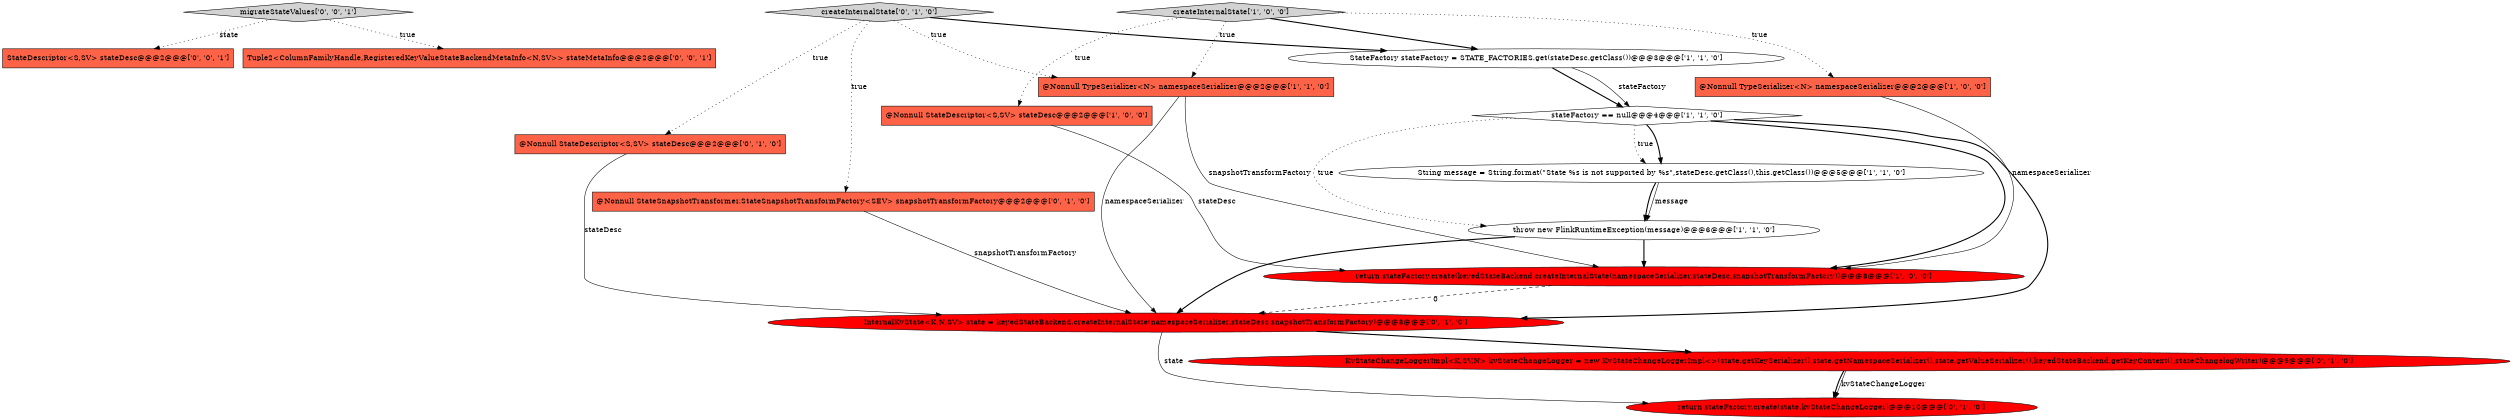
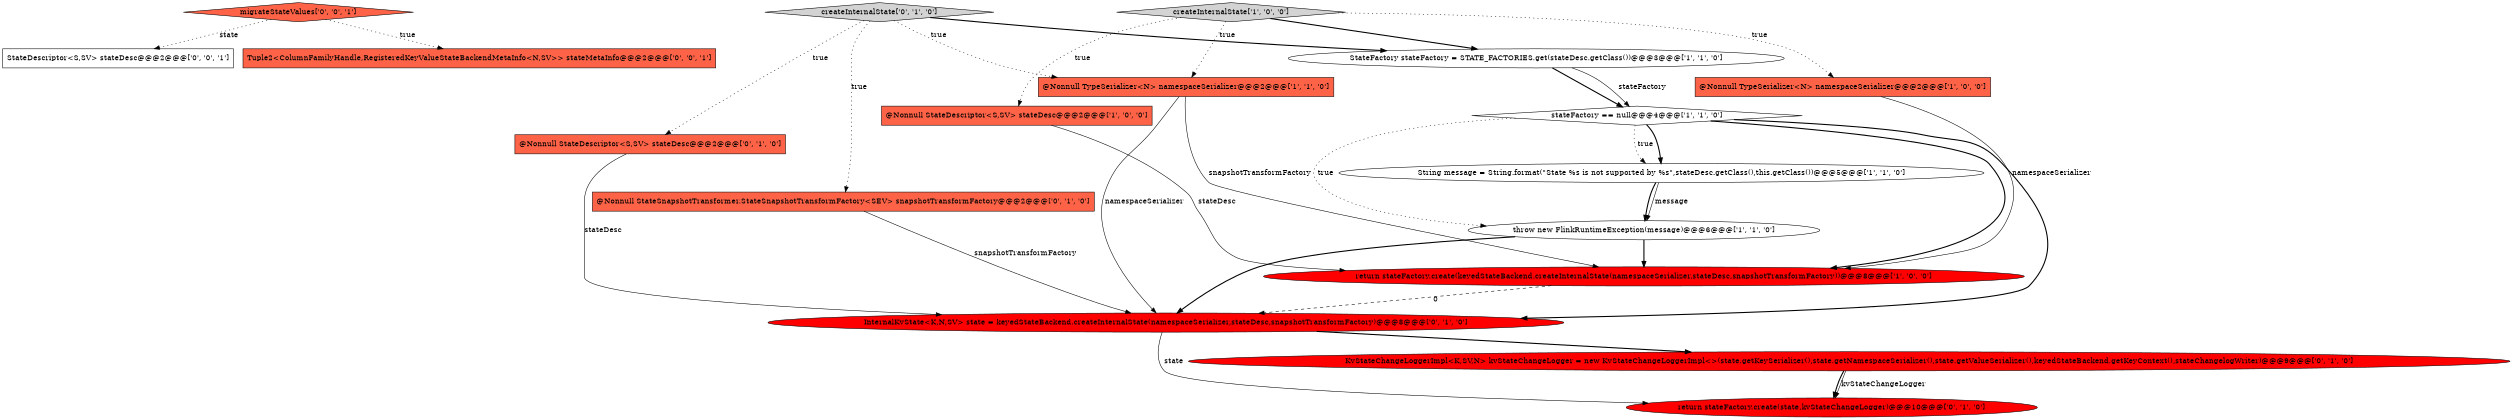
(298, 12) -> (298, 12)
(118, 58) -> (118, 58)
